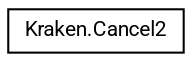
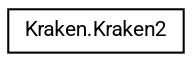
(96, 31) -> (96, 31)
